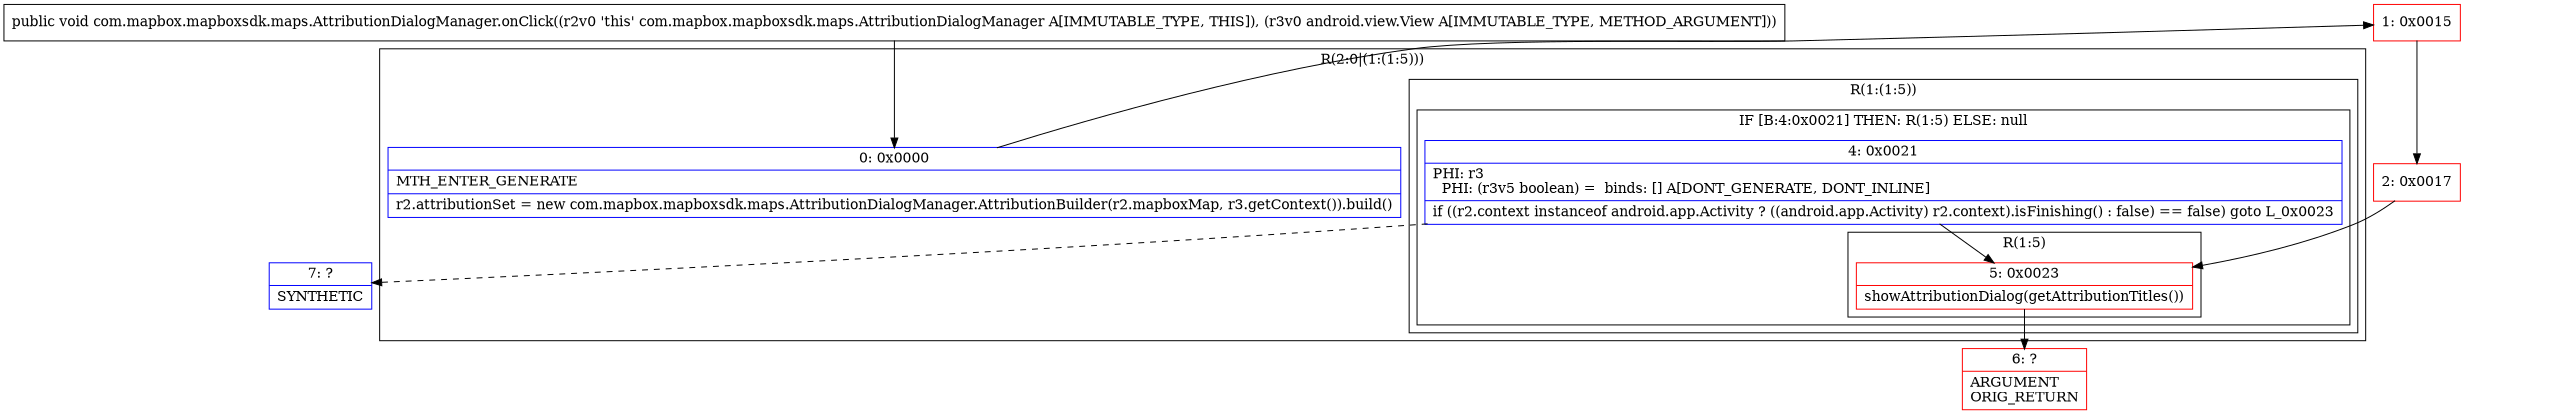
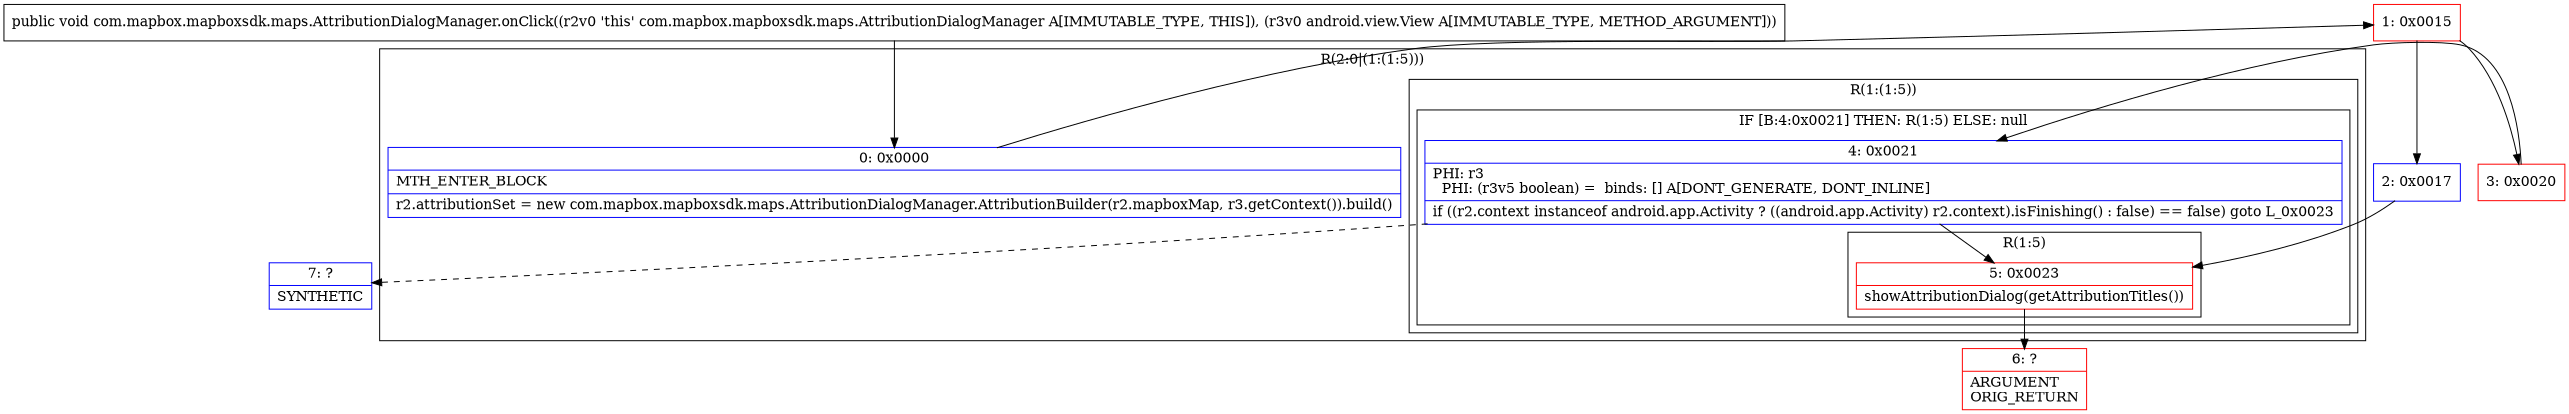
(487, 181) -> (472, 181)
(2417, 182) -> (2417, 182)
none -> (2521, 182)
